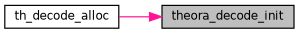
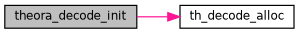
(134, 17) -> (152, 17)
